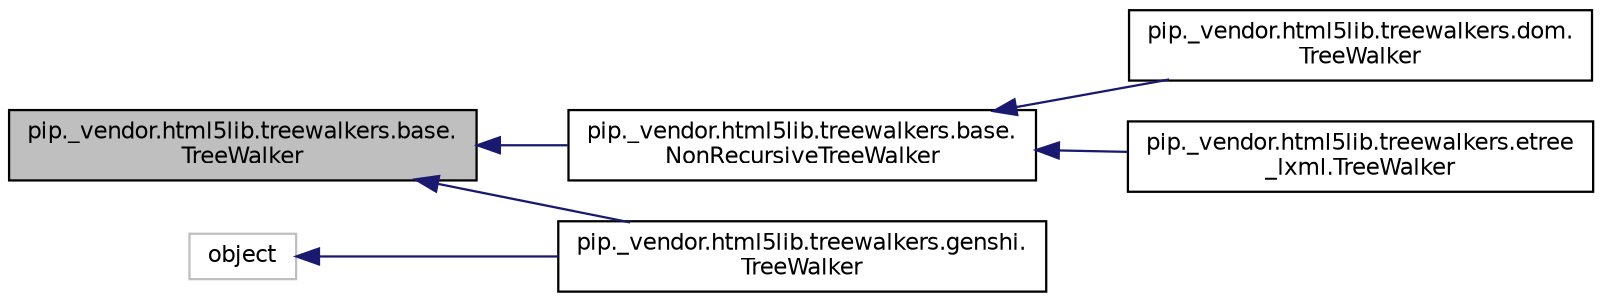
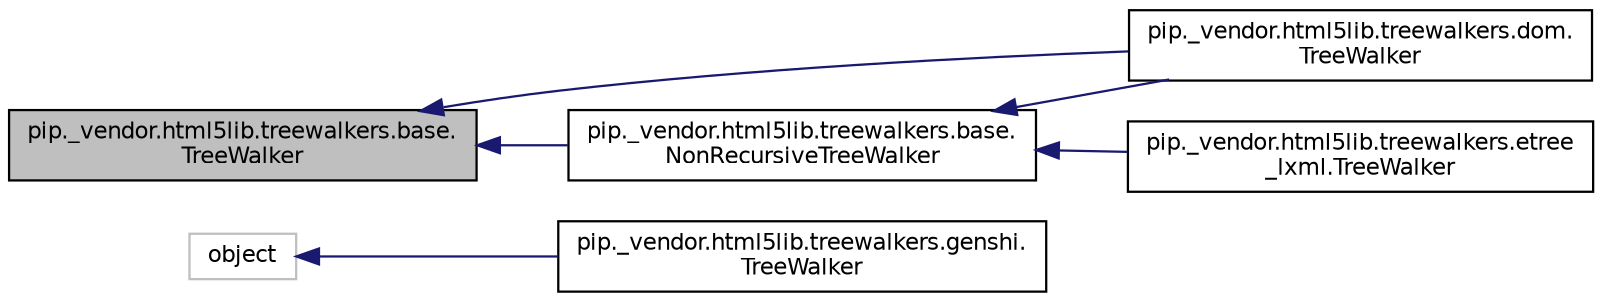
(534, 203) -> (785, 70)
